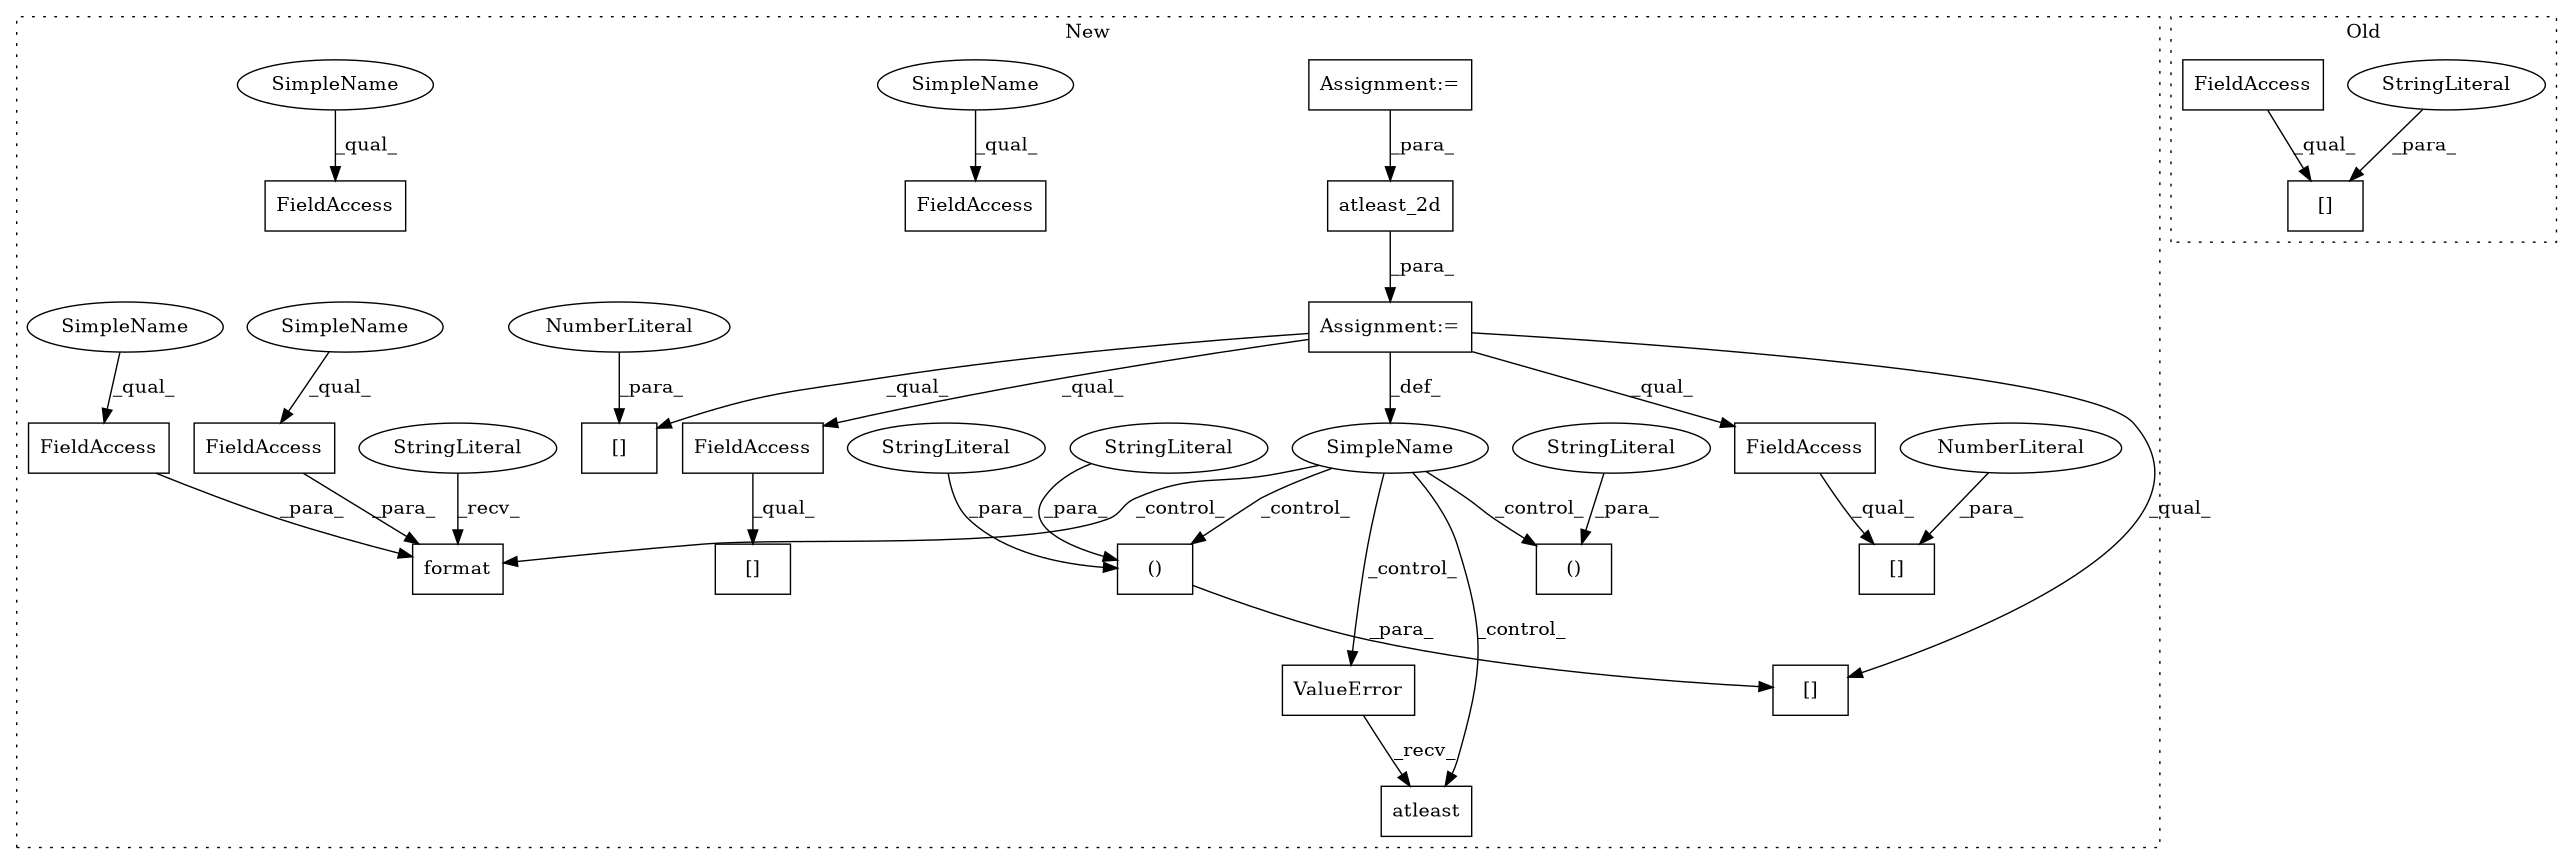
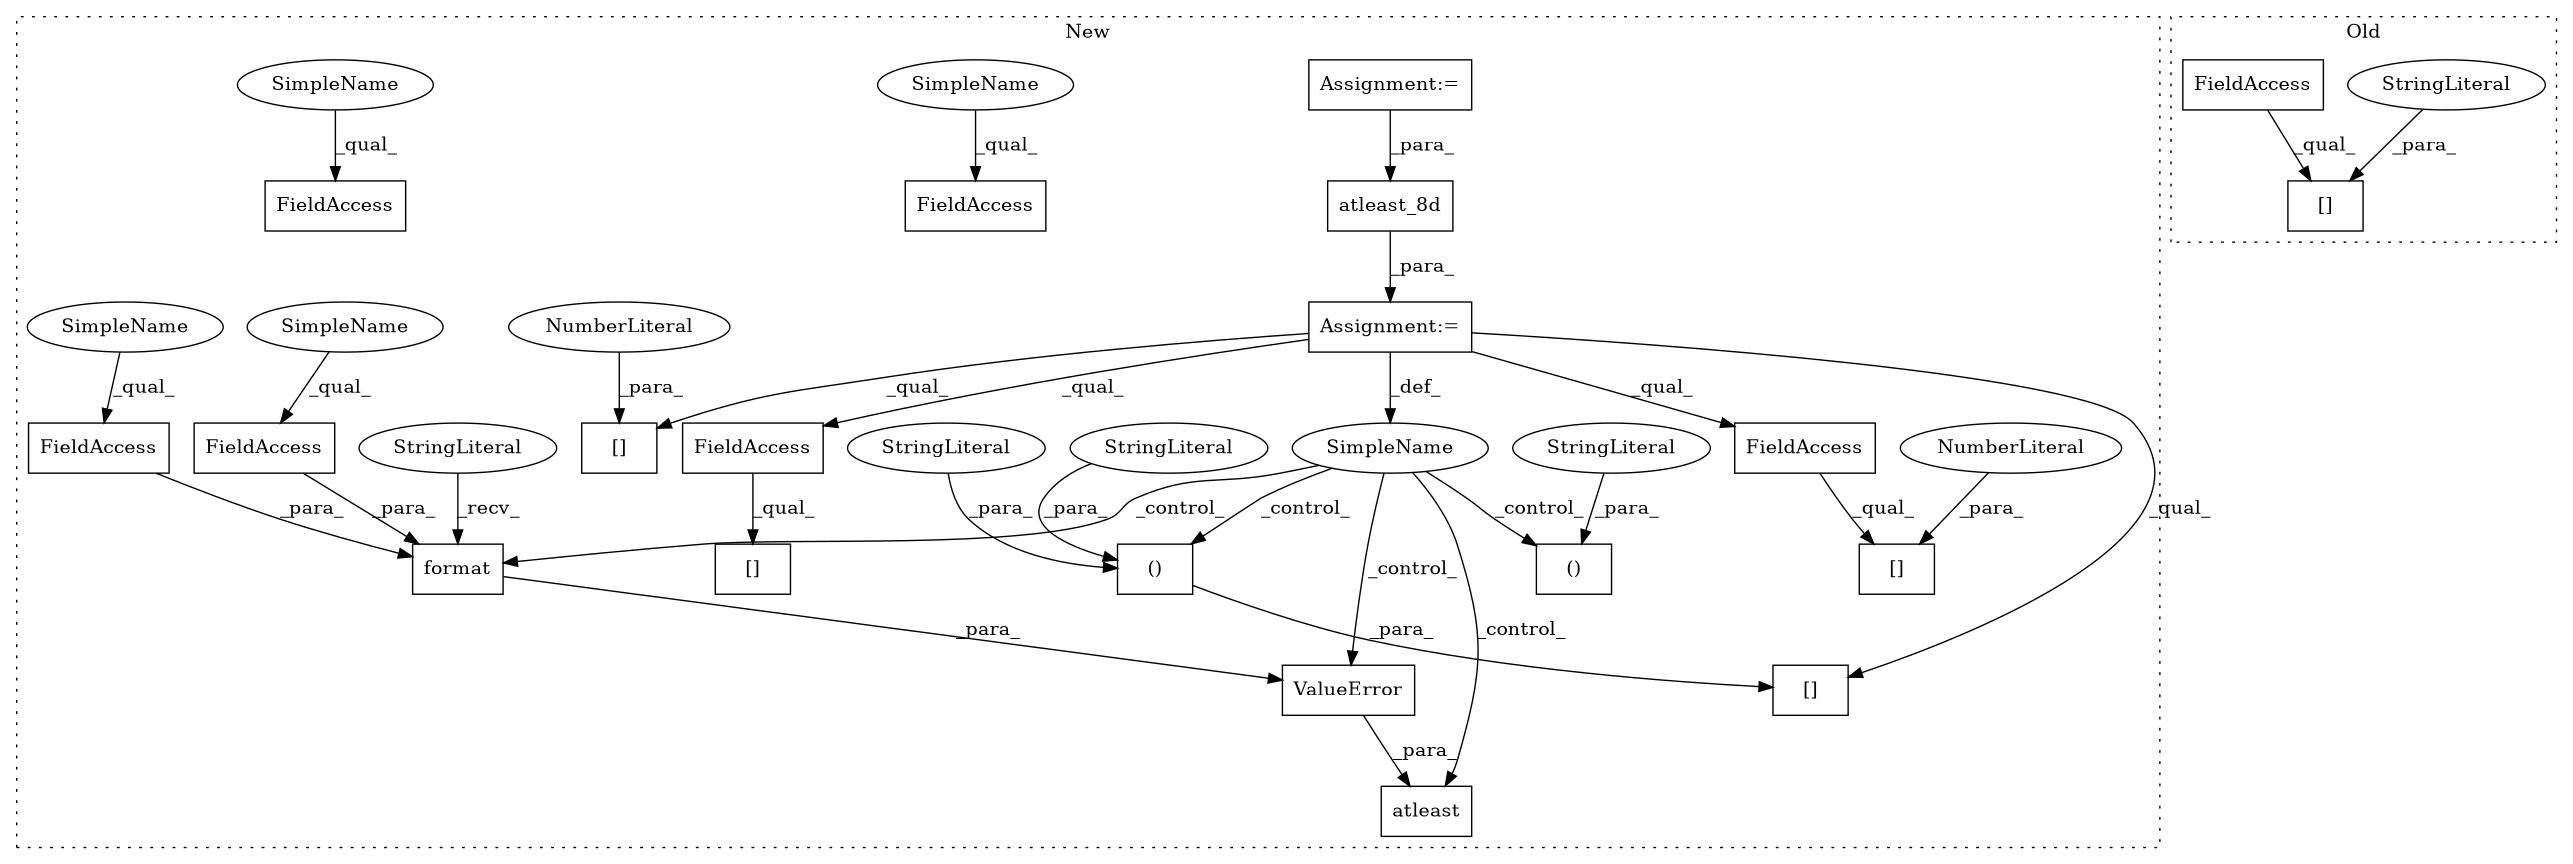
(1390, 206) -> (1390, 206)
none -> (886, 627)
(1425, 751) -> (1425, 751)
